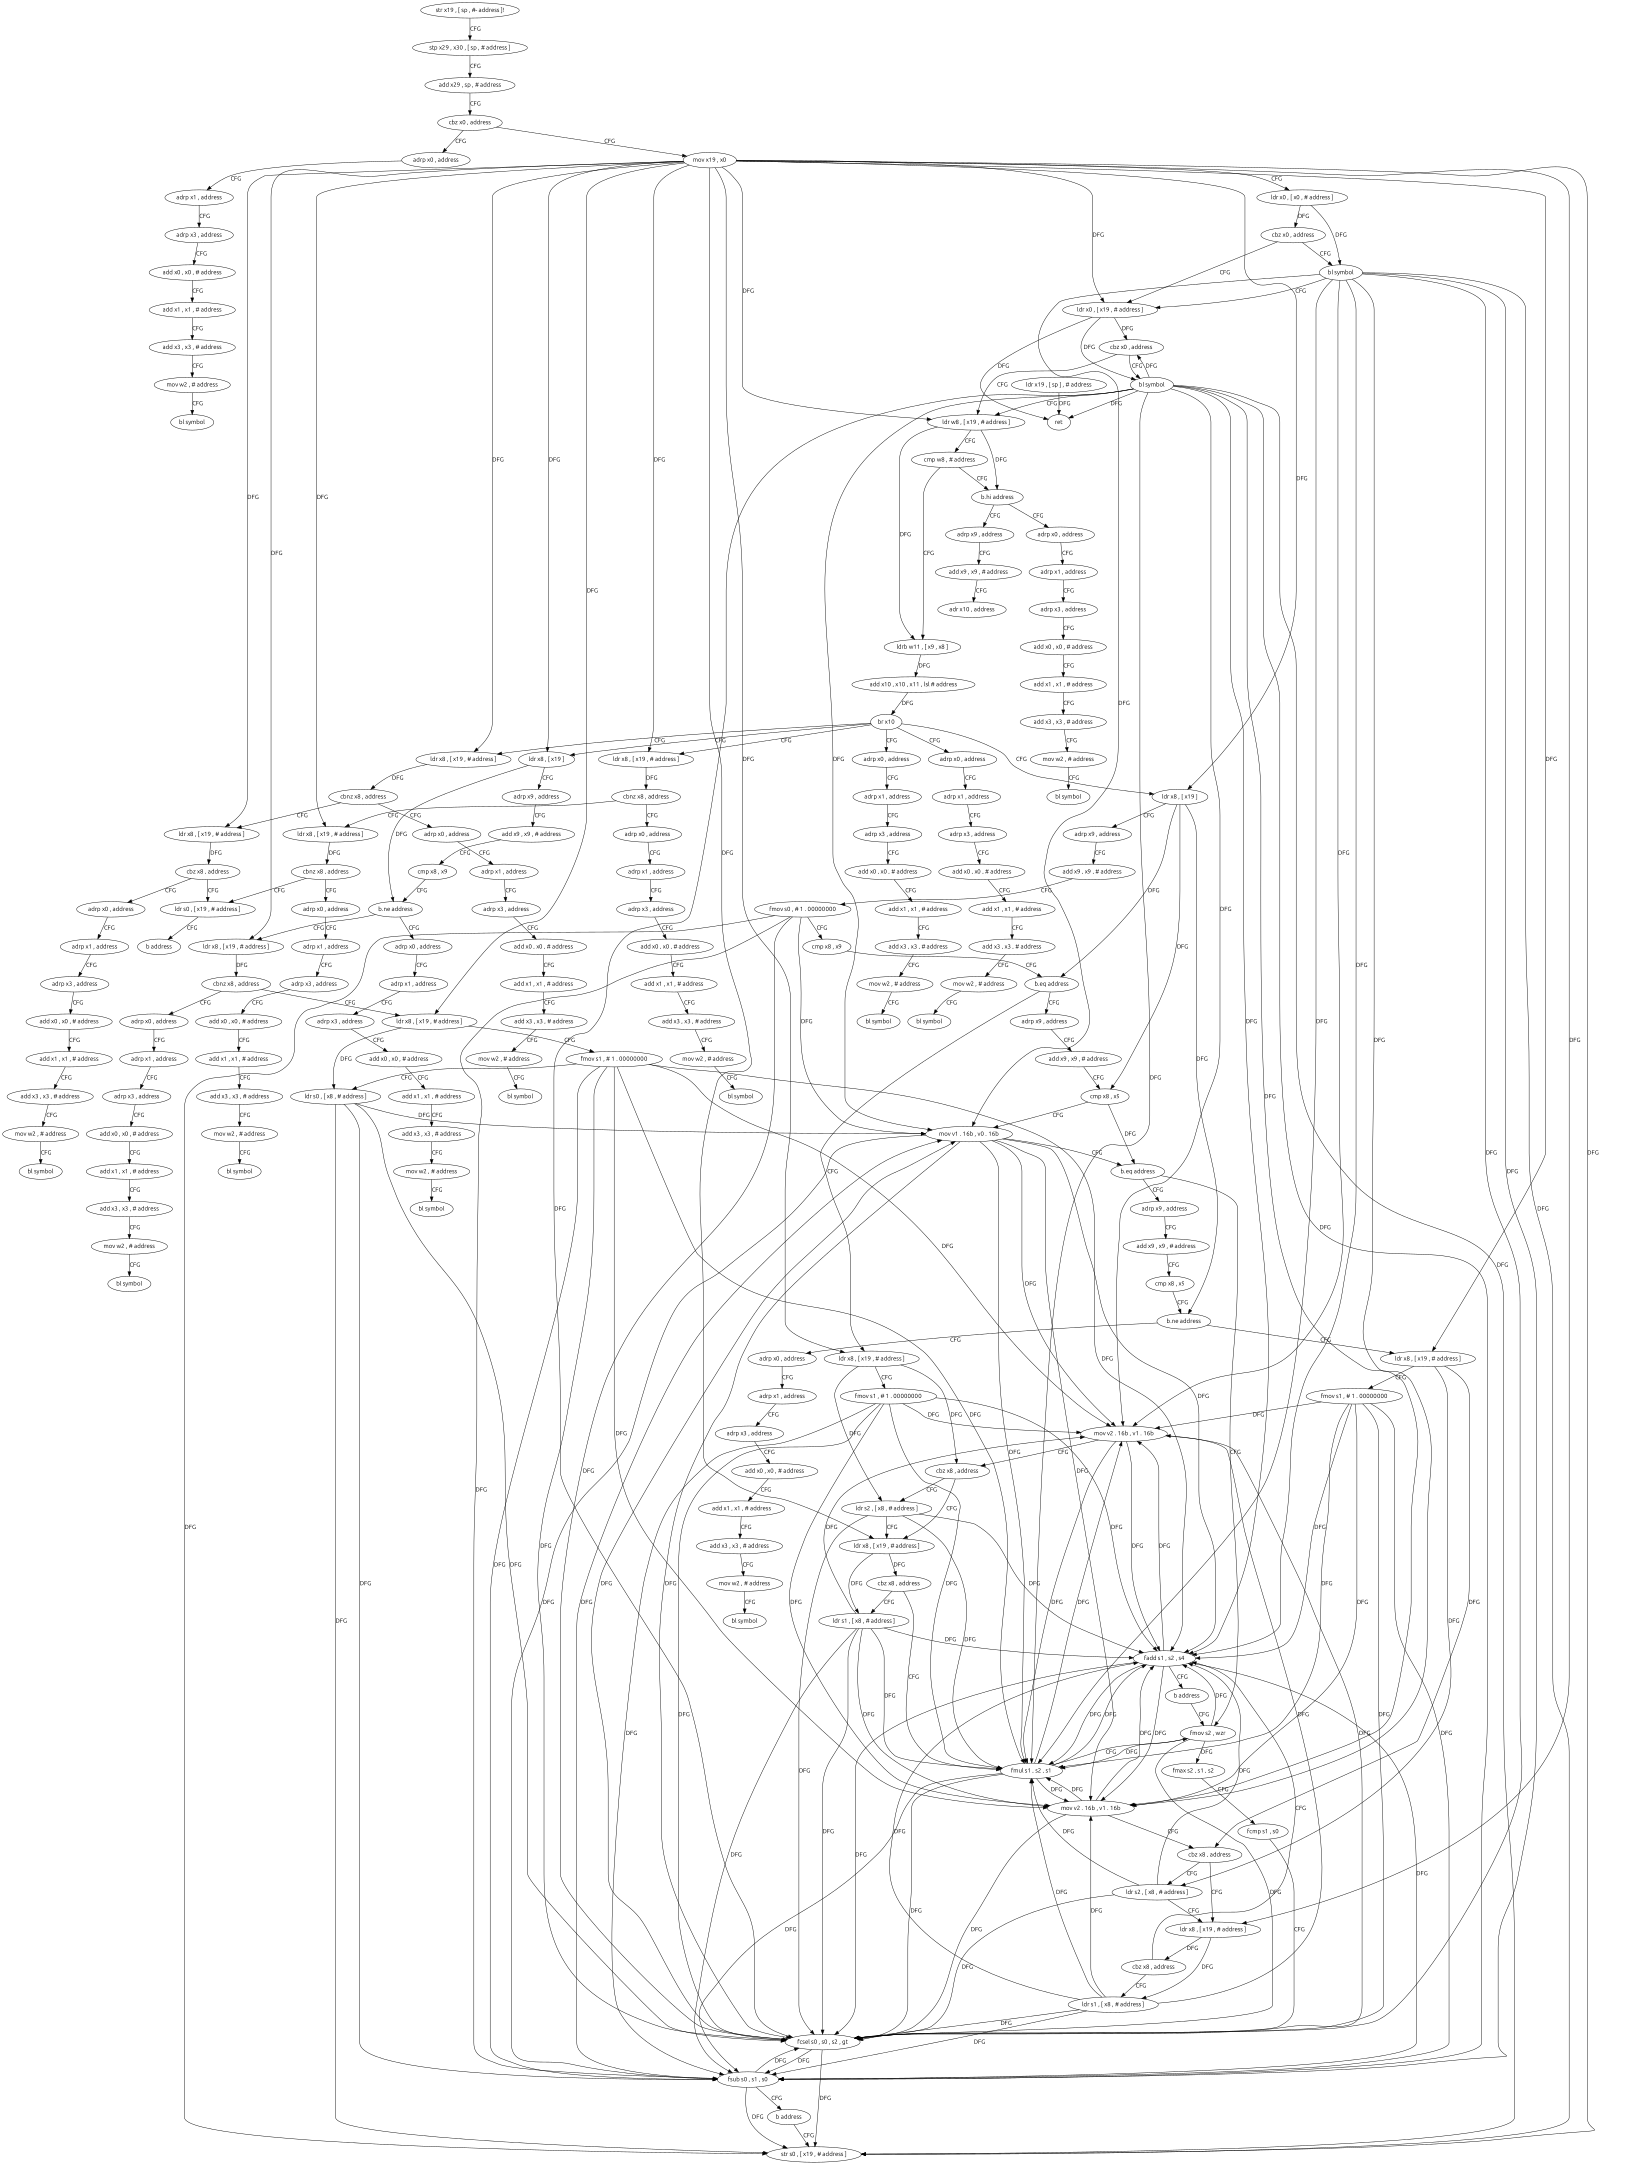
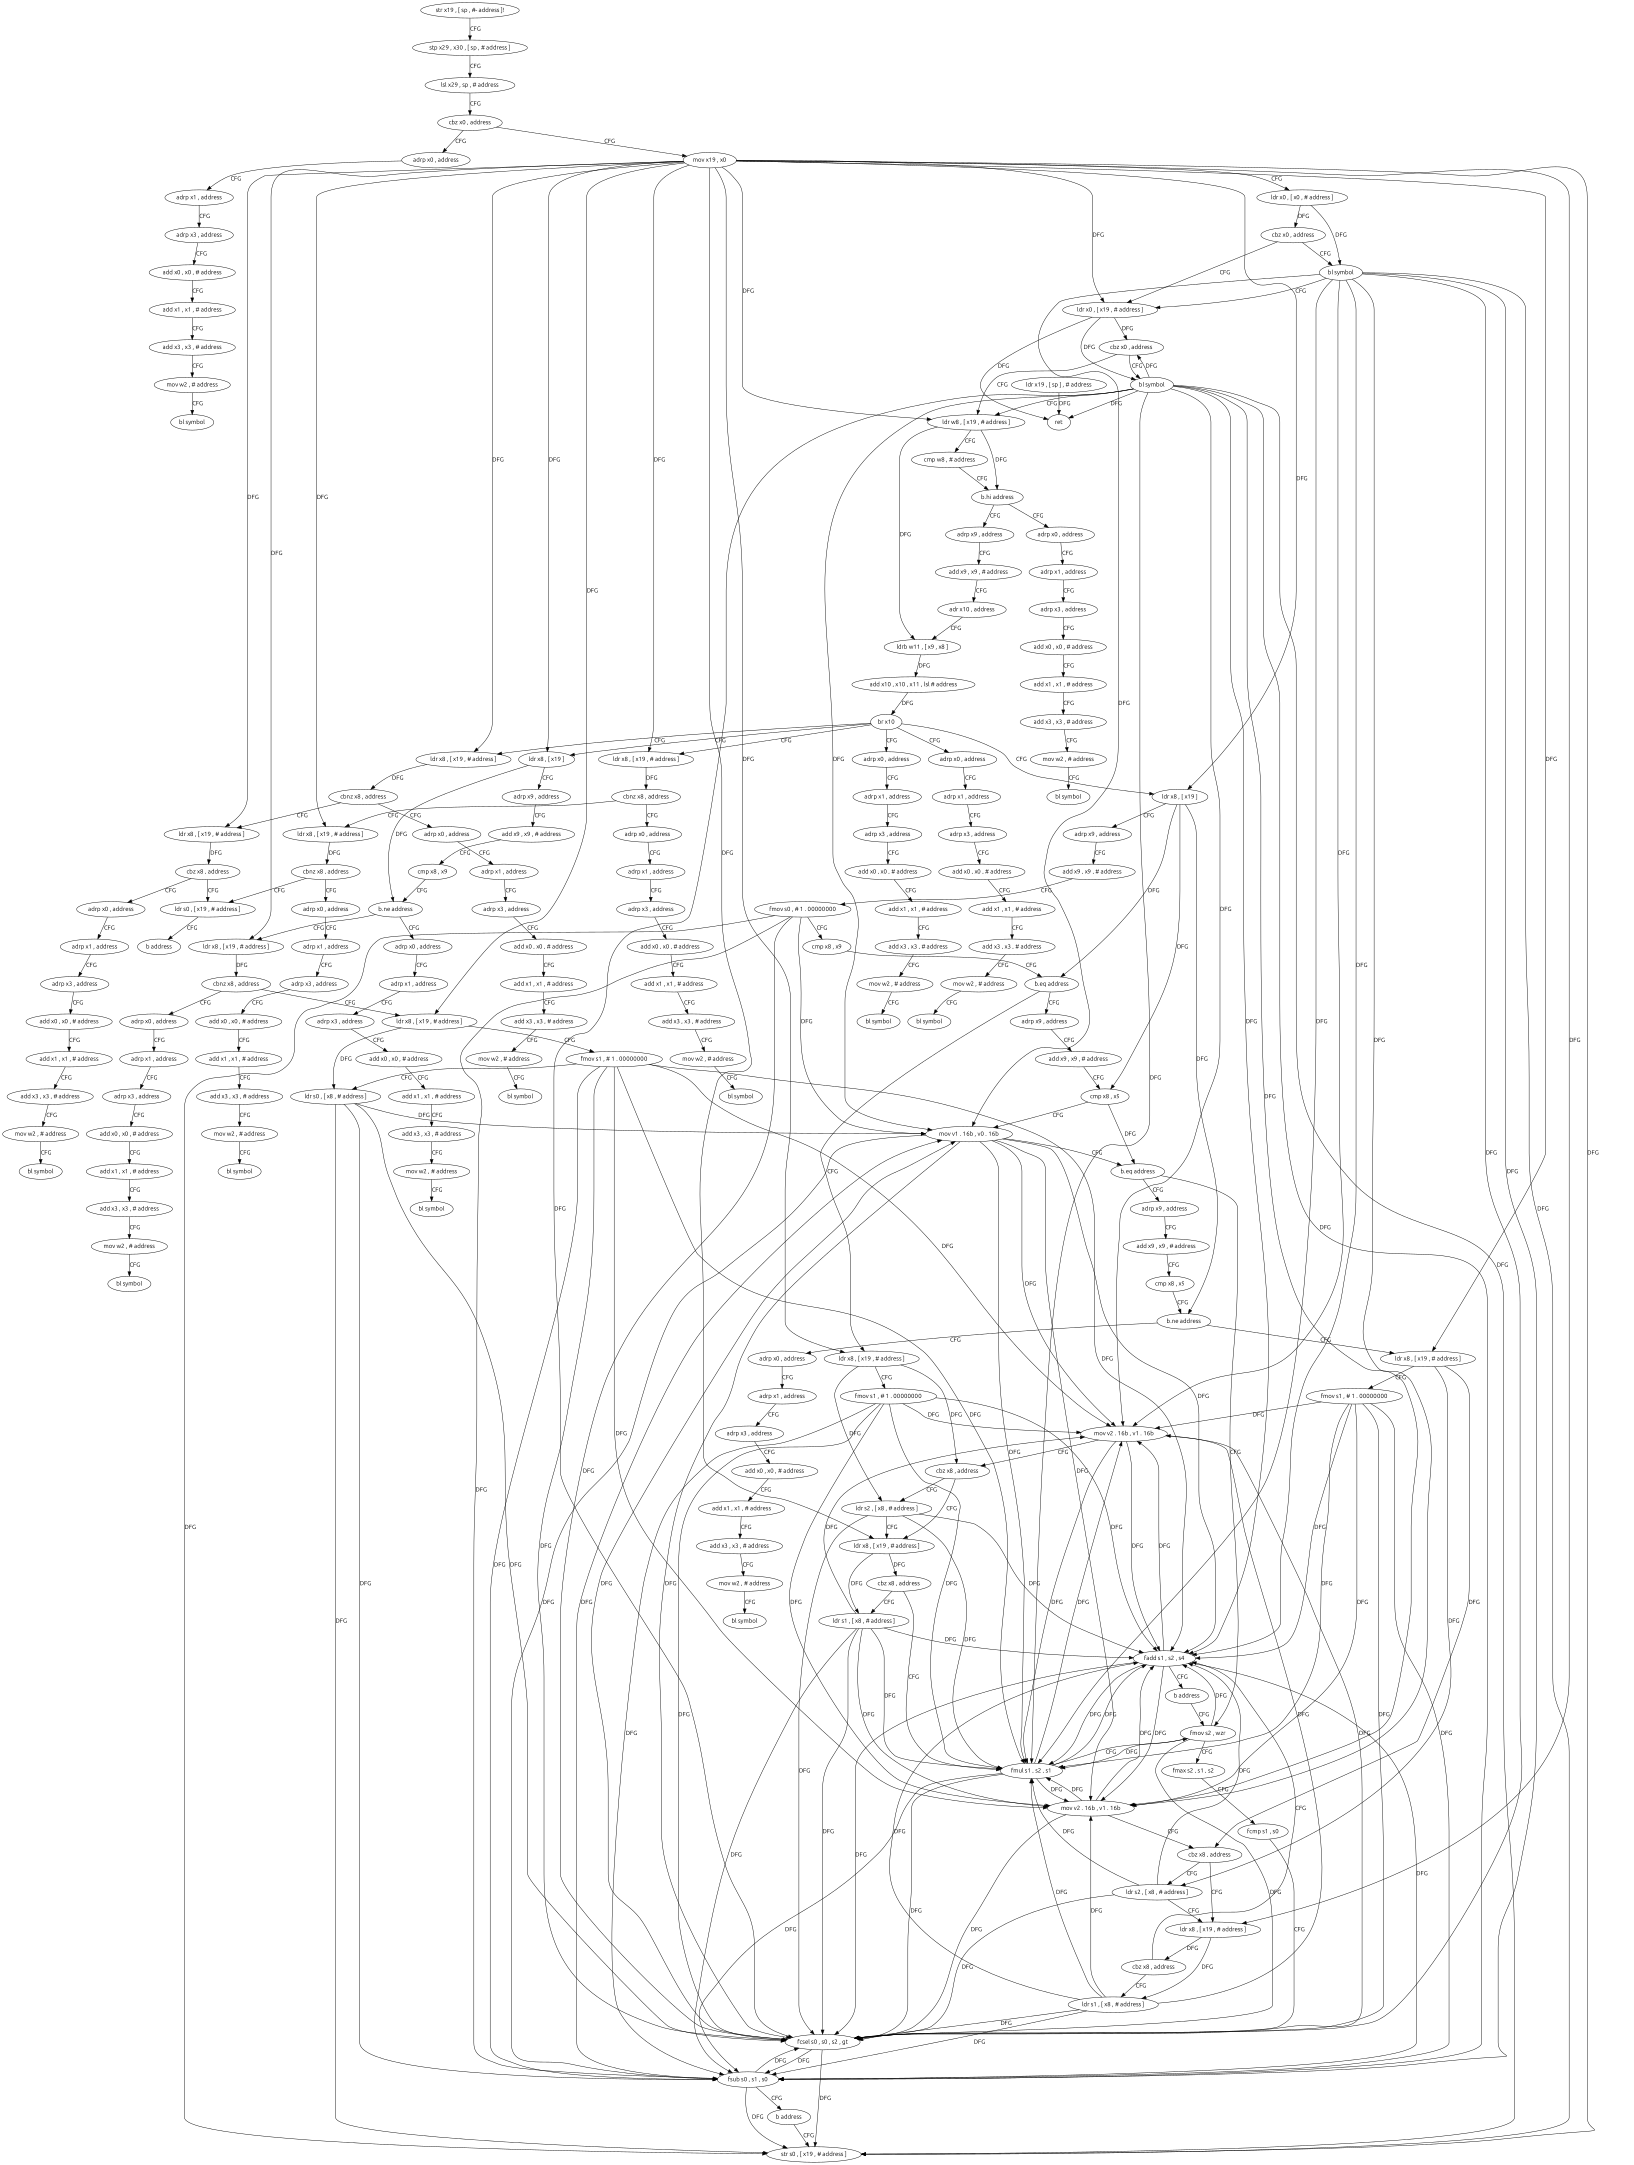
(470, 85) -> (470, 85)
(923, 548) -> (949, 627)
(1207, 1752) -> (1207, 1752)
